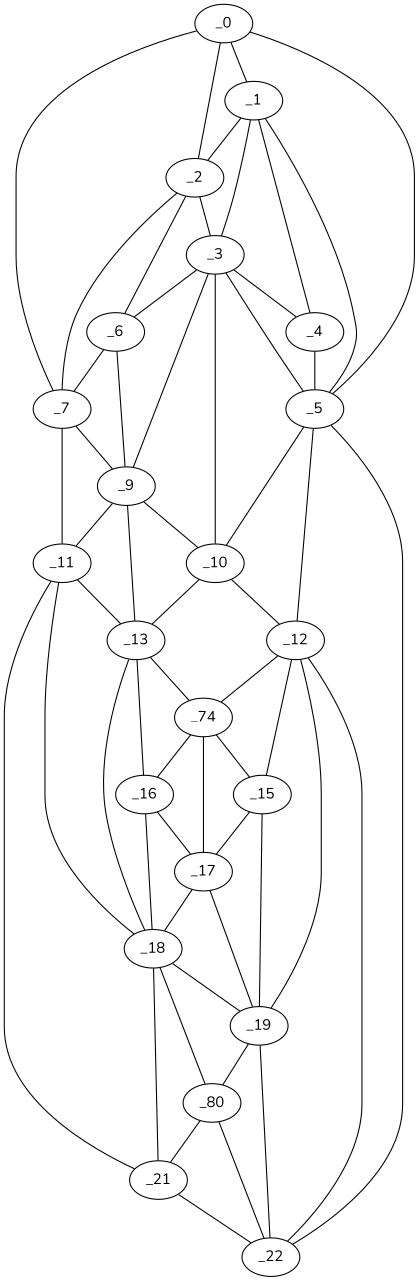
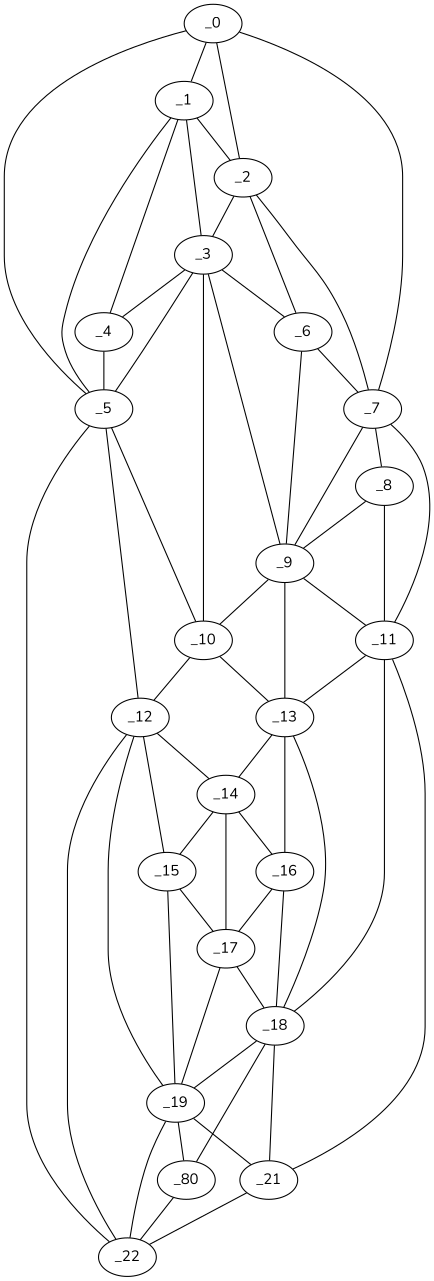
none -> (384, 486)
(203, 717) -> (226, 795)
(185, 1142) -> (222, 1142)
